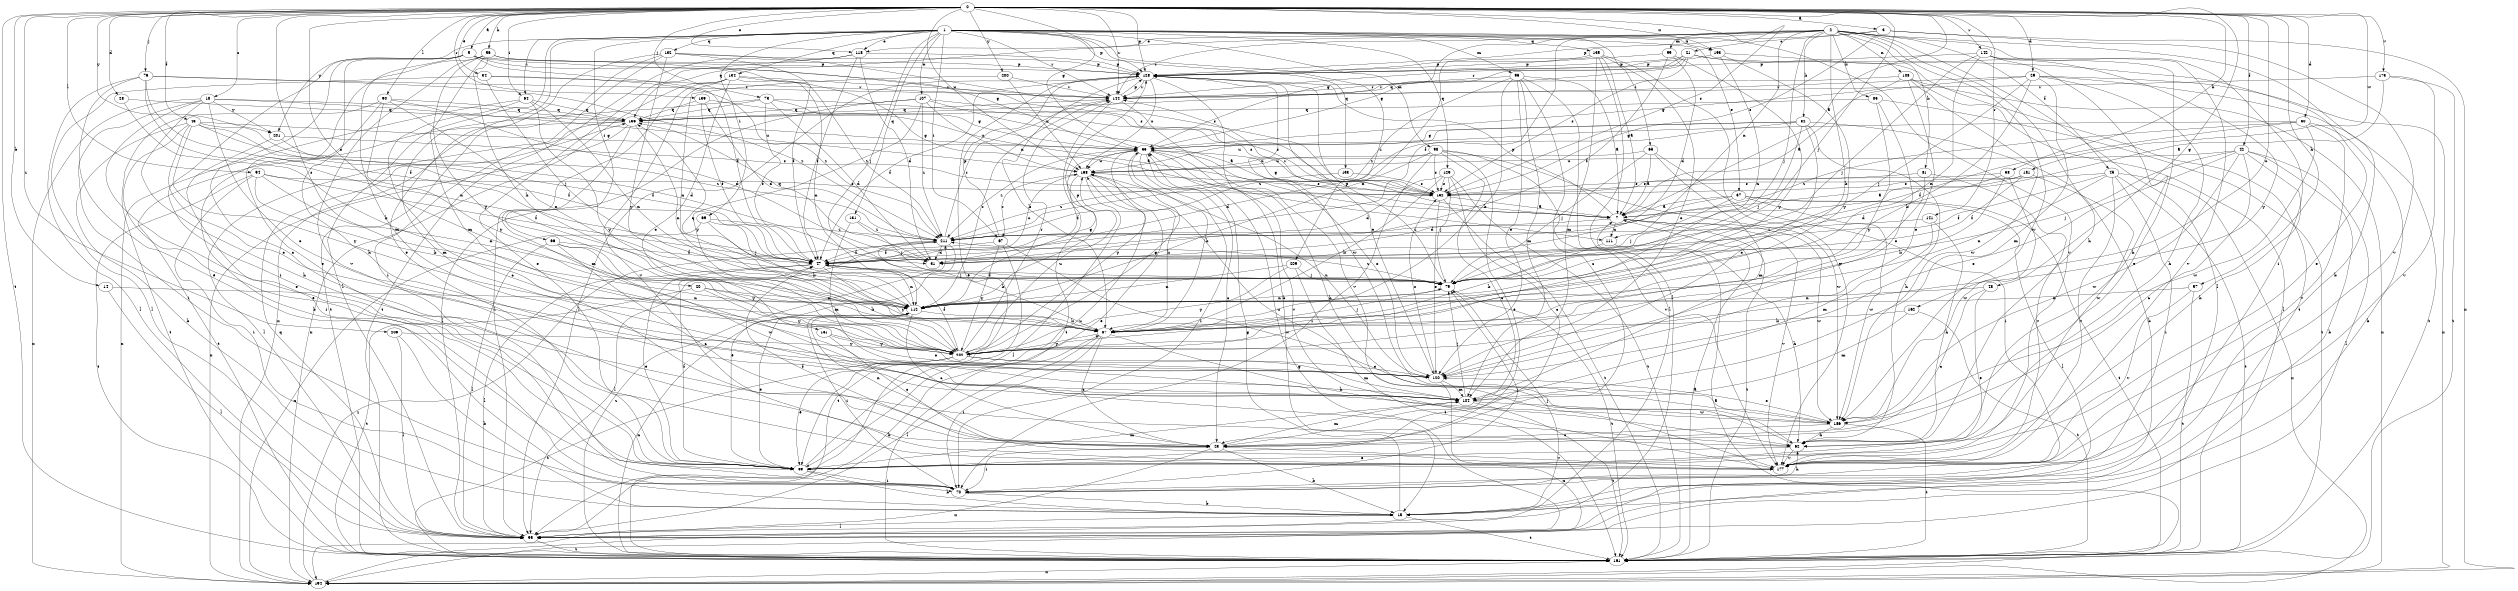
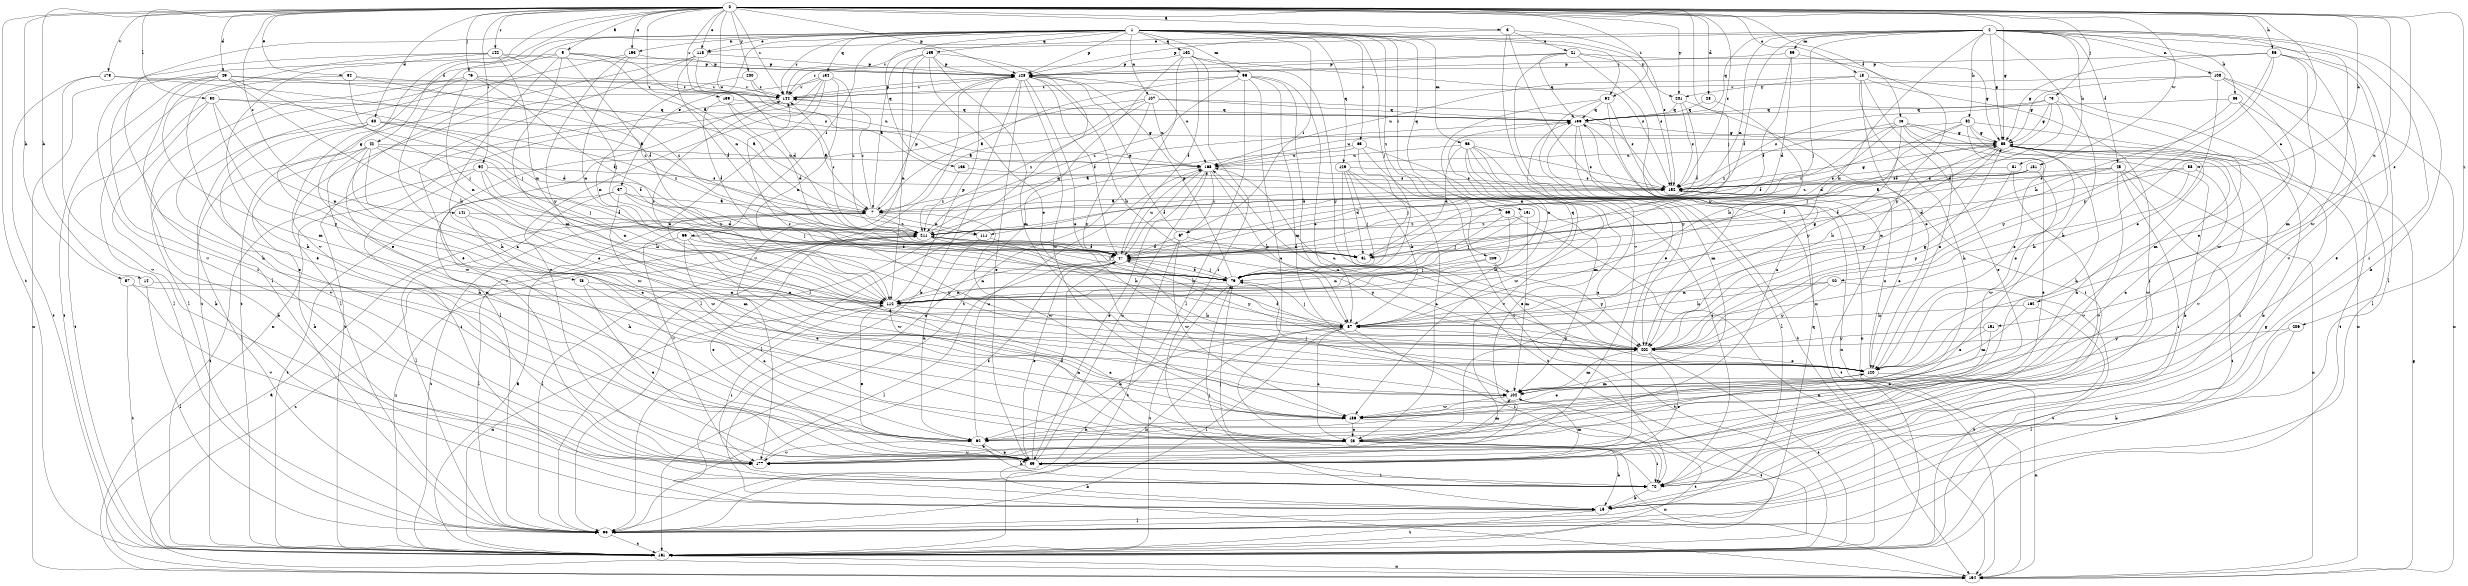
(409, 105) -> (1634, 116)
